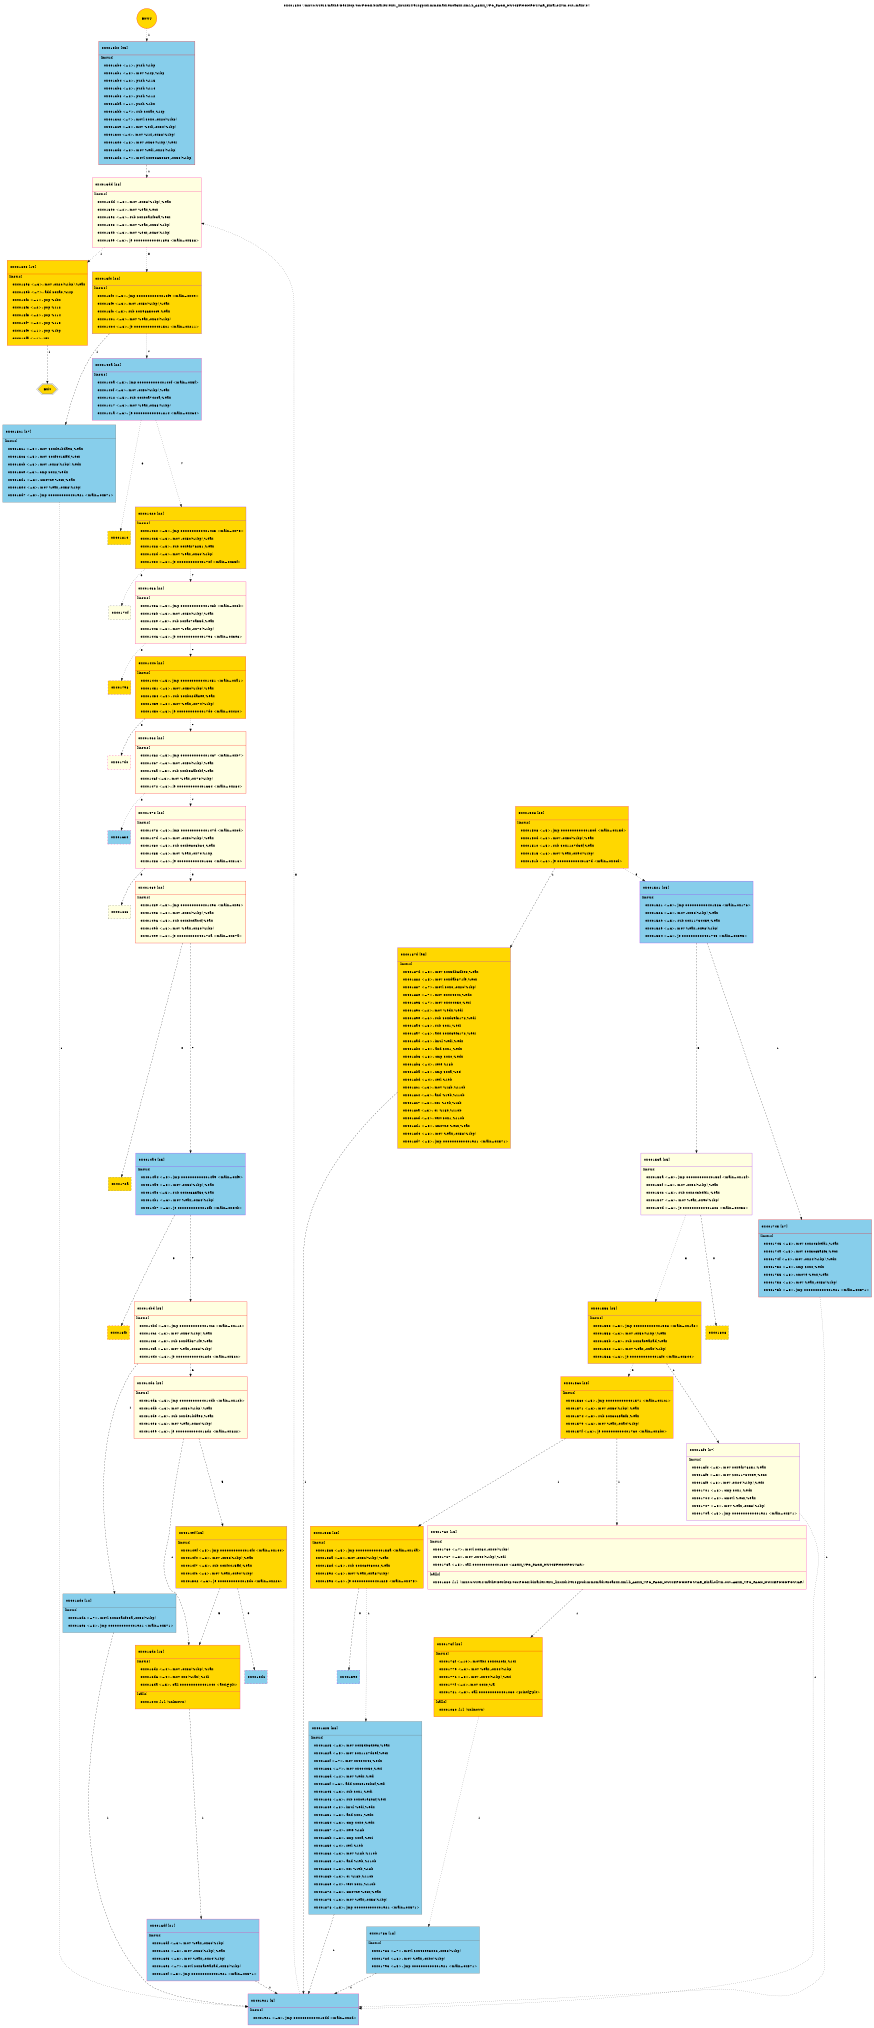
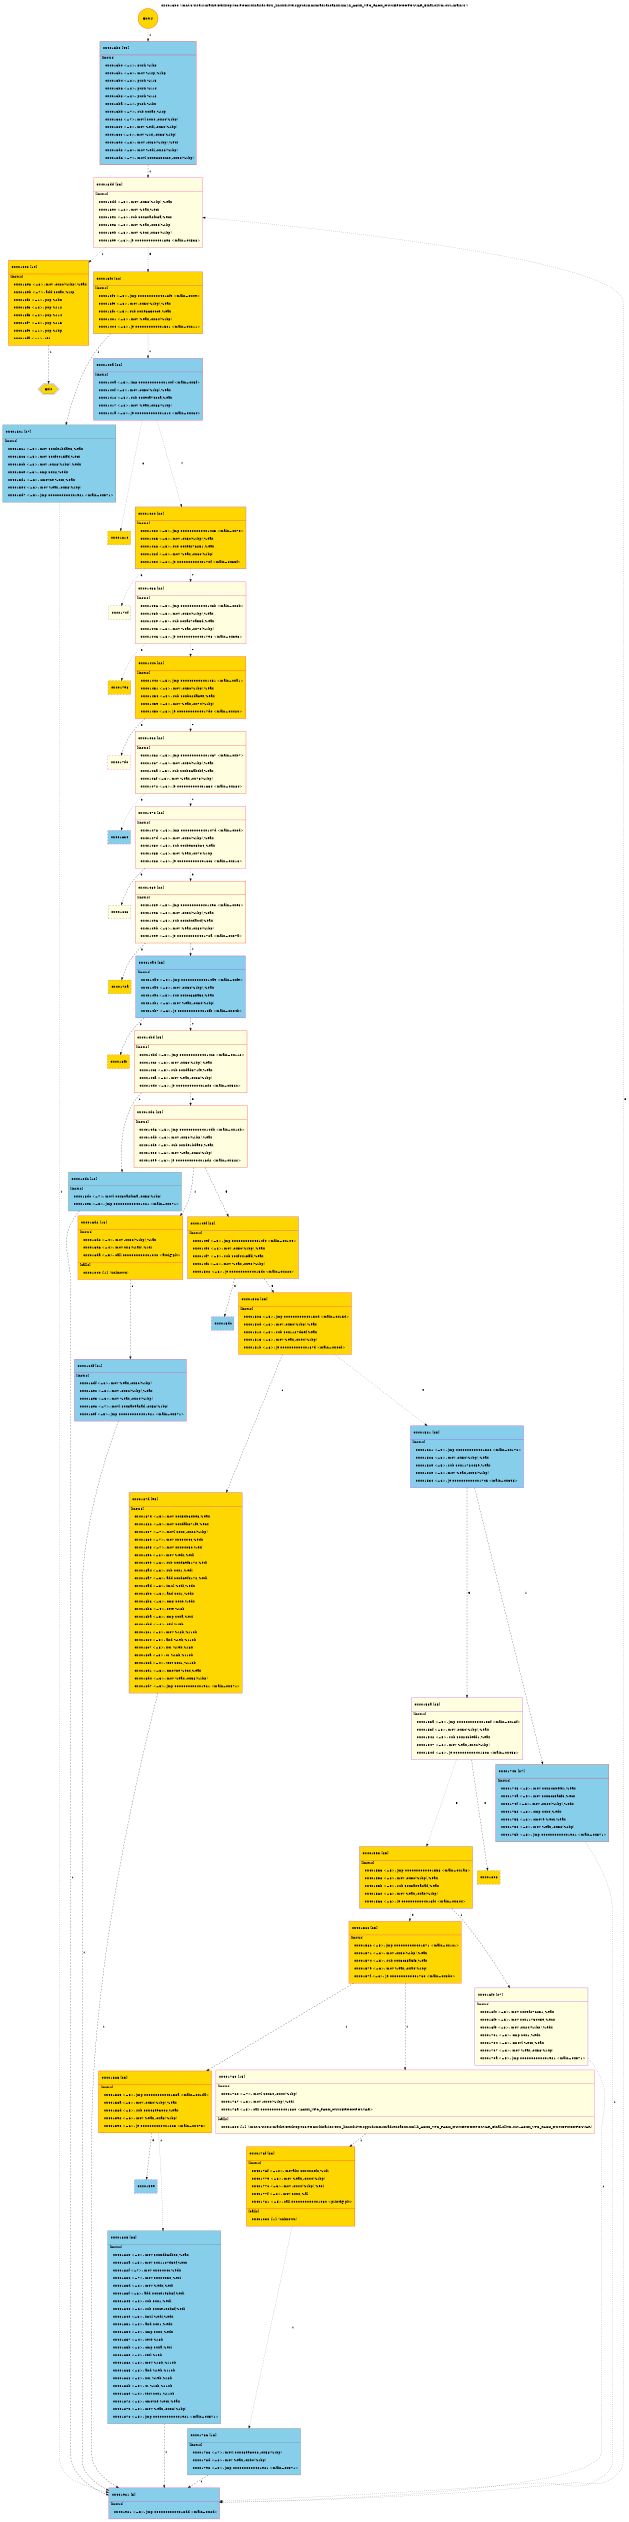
(210, 1615) -> (268, 1285)
